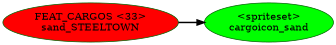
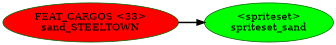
(269, 22) -> (269, 22)
